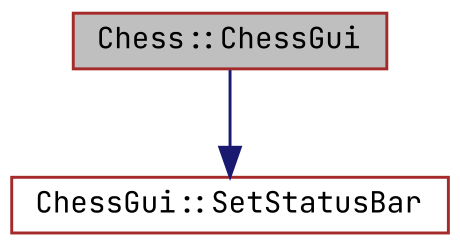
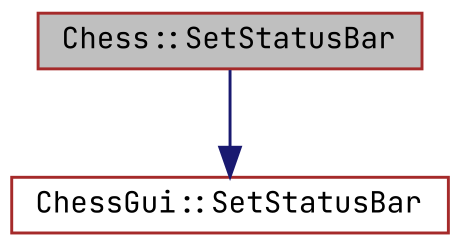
(230, 41) -> (230, 41)
